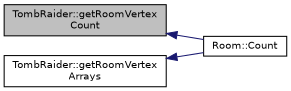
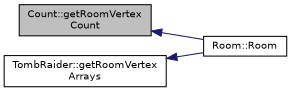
(85, 20) -> (85, 20)
(245, 46) -> (245, 46)
